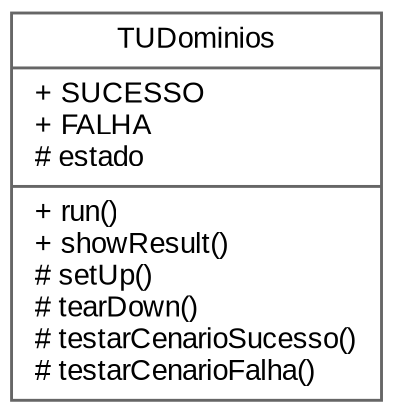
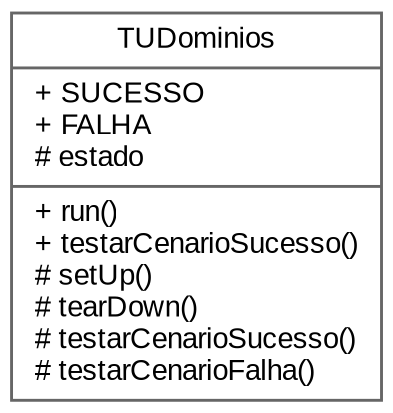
(132, 244) -> (197, 244)
